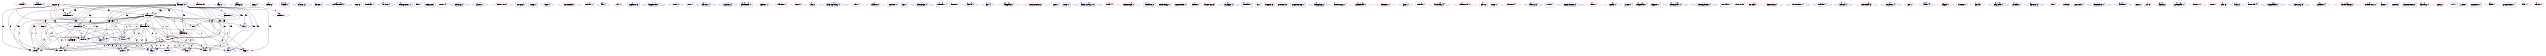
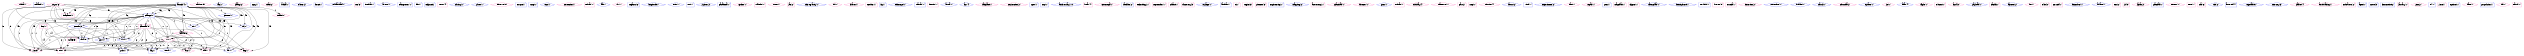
(706, 5) -> none
